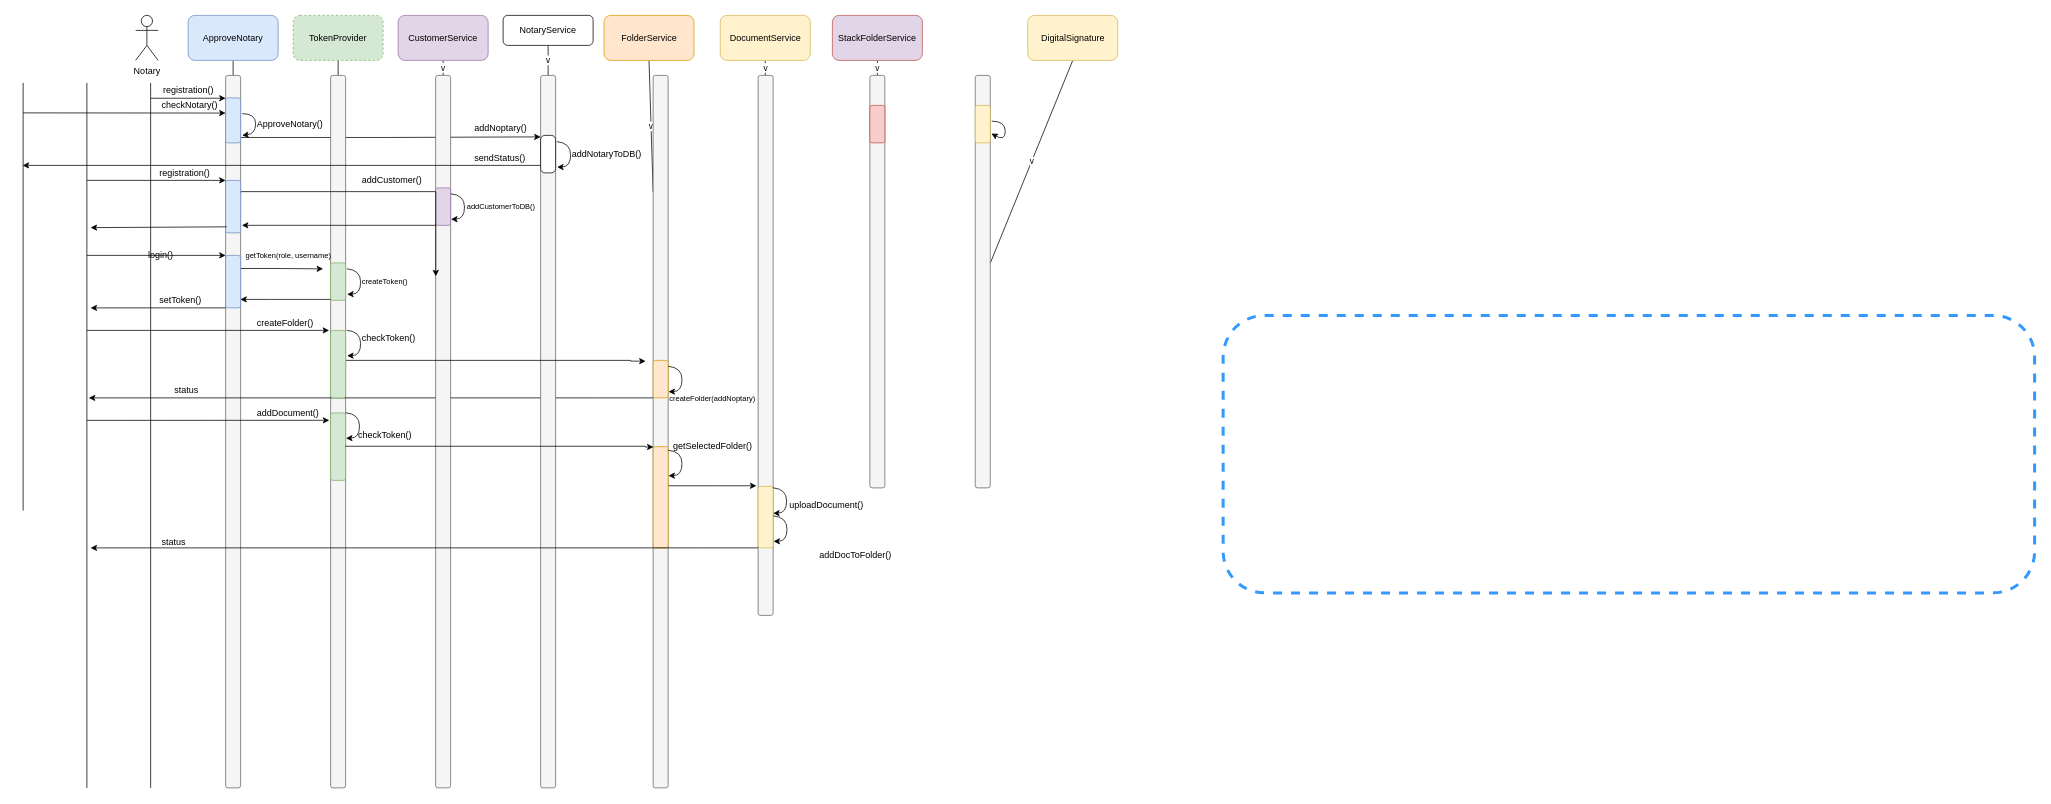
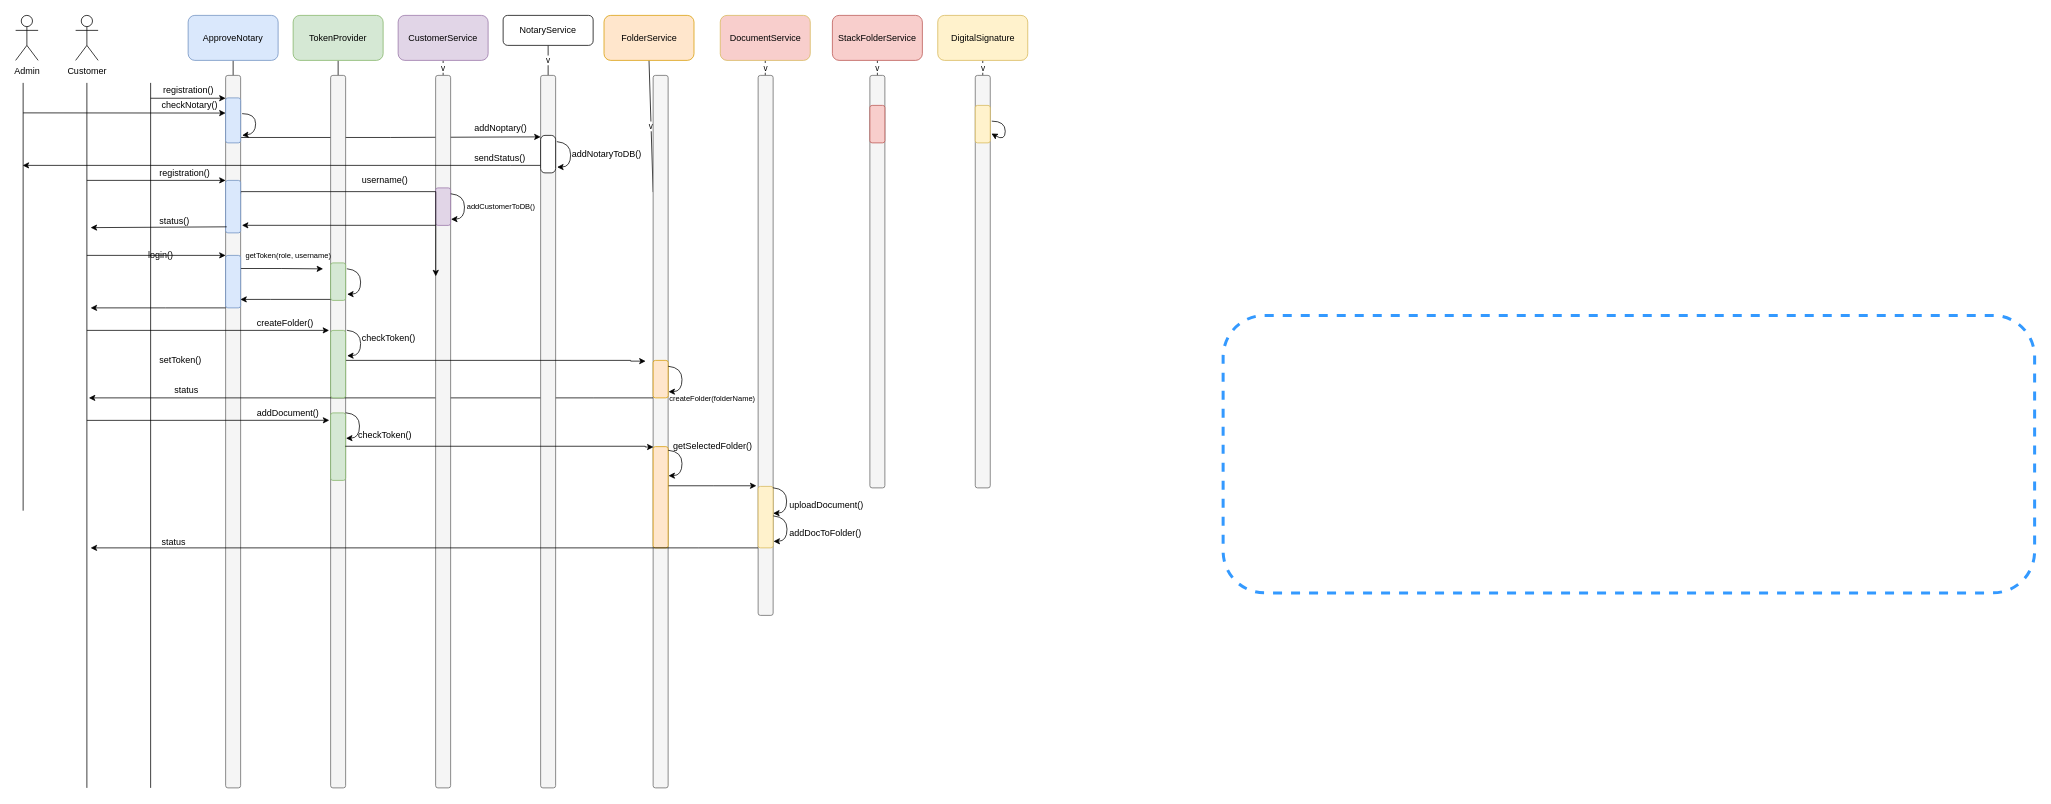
none -> (27, 38)
none -> (87, 38)
(147, 38) -> none
(338, 38) -> (338, 38)
(765, 38) -> (765, 38)
(877, 38) -> (877, 38)
(1073, 38) -> (983, 38)
(293, 124) -> none
(395, 181) -> (387, 181)
none -> (180, 222)
(390, 282) -> none
(184, 300) -> (184, 360)
(729, 398) -> (728, 398)
(859, 555) -> (829, 533)
